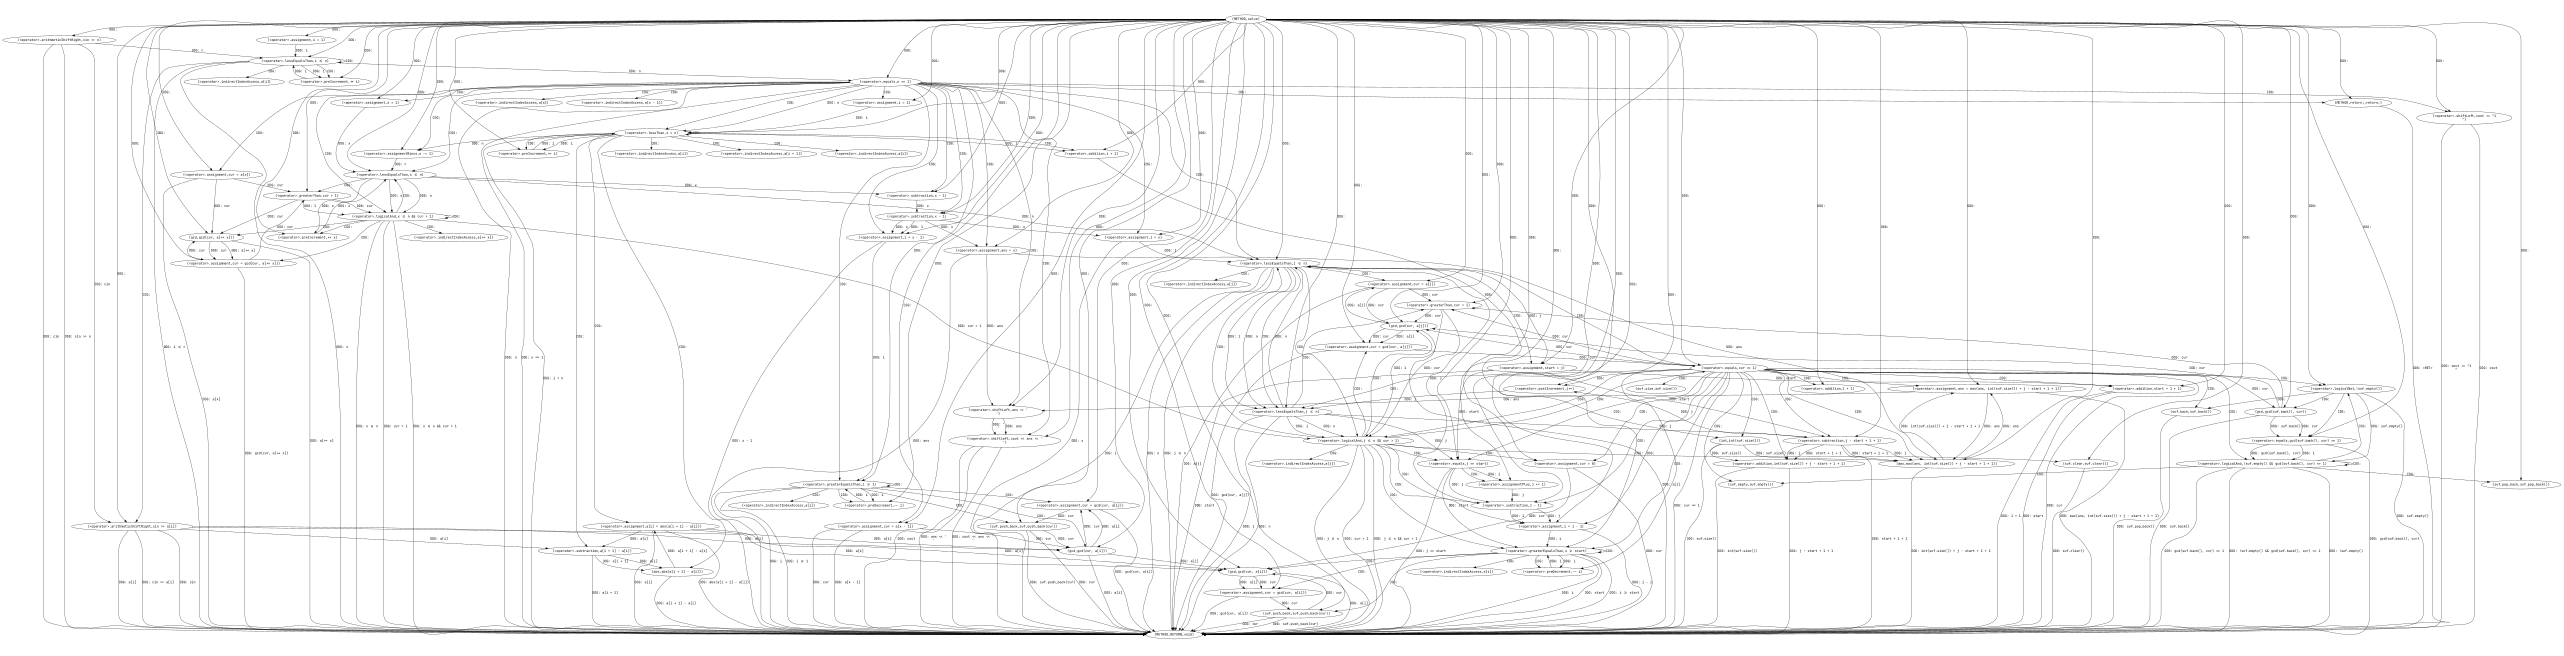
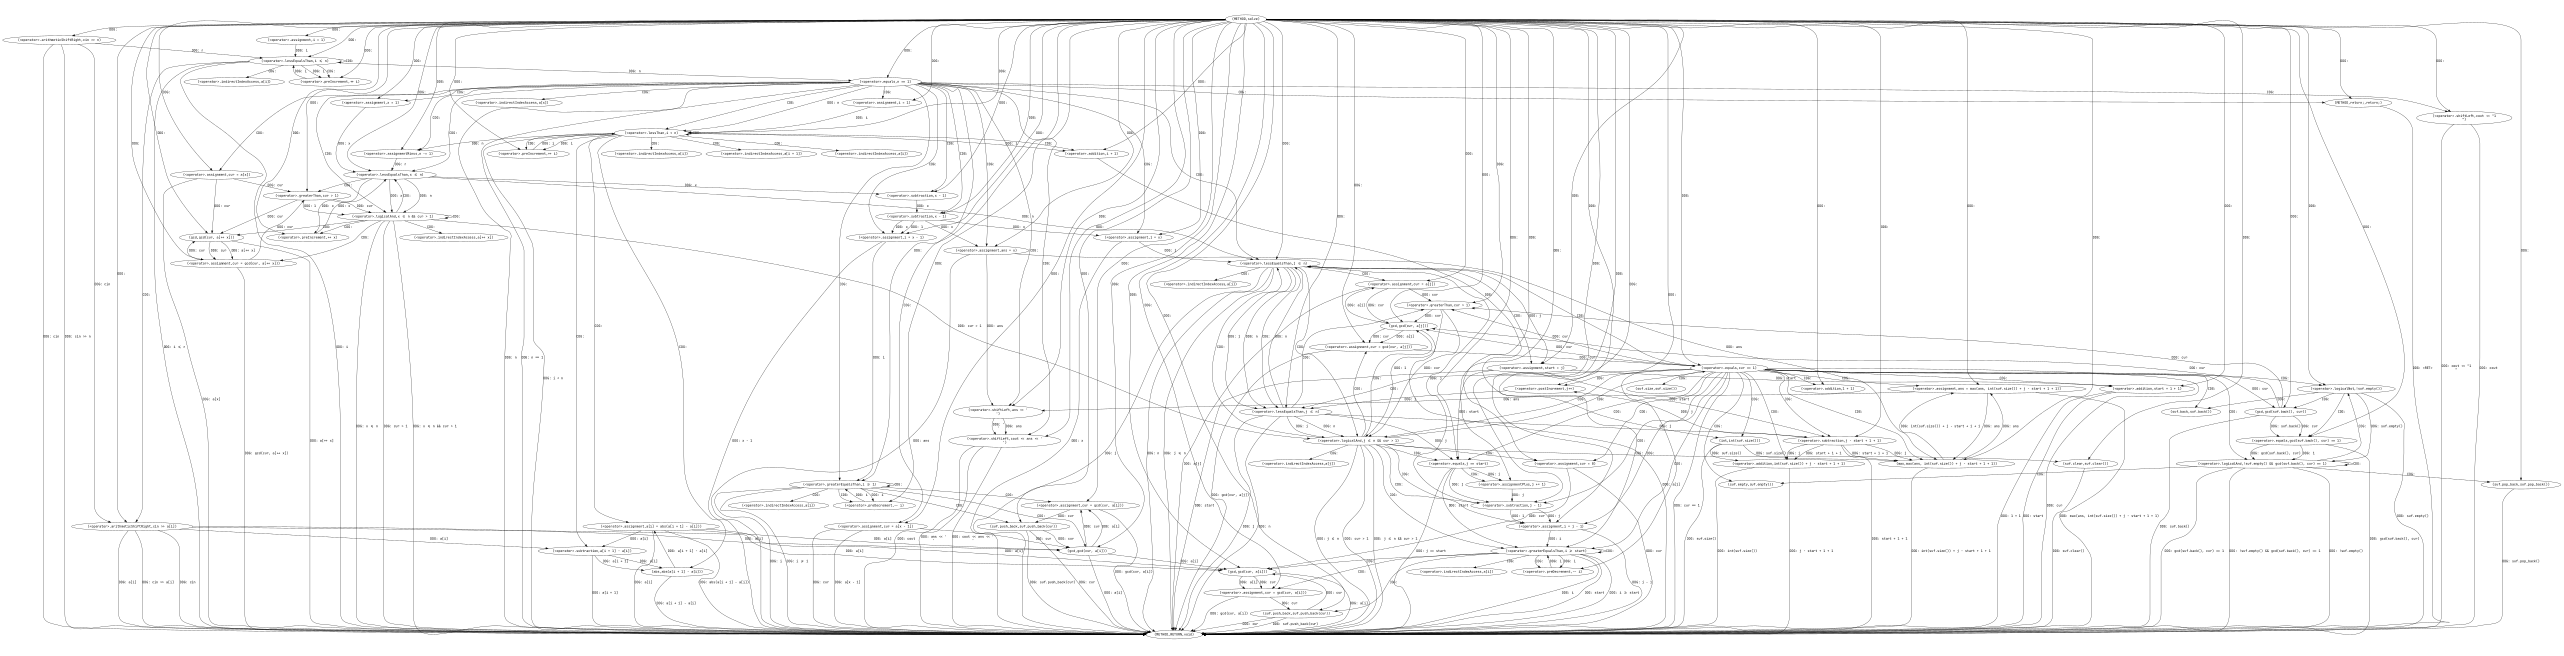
(622, 103) -> none
(1786, 632) -> (1921, 633)
